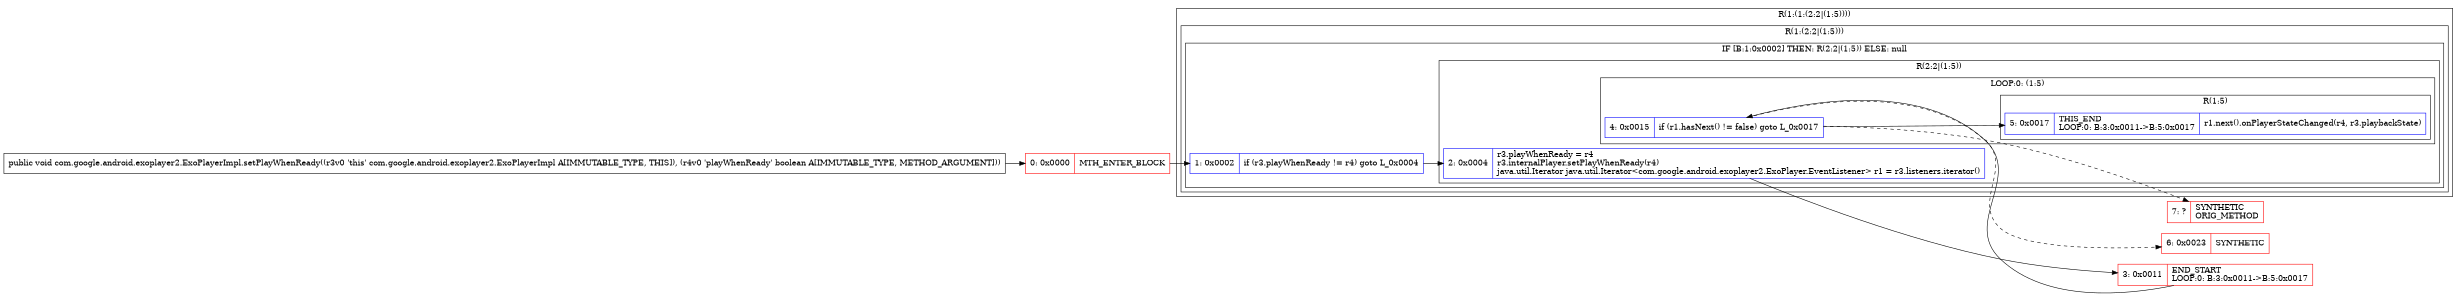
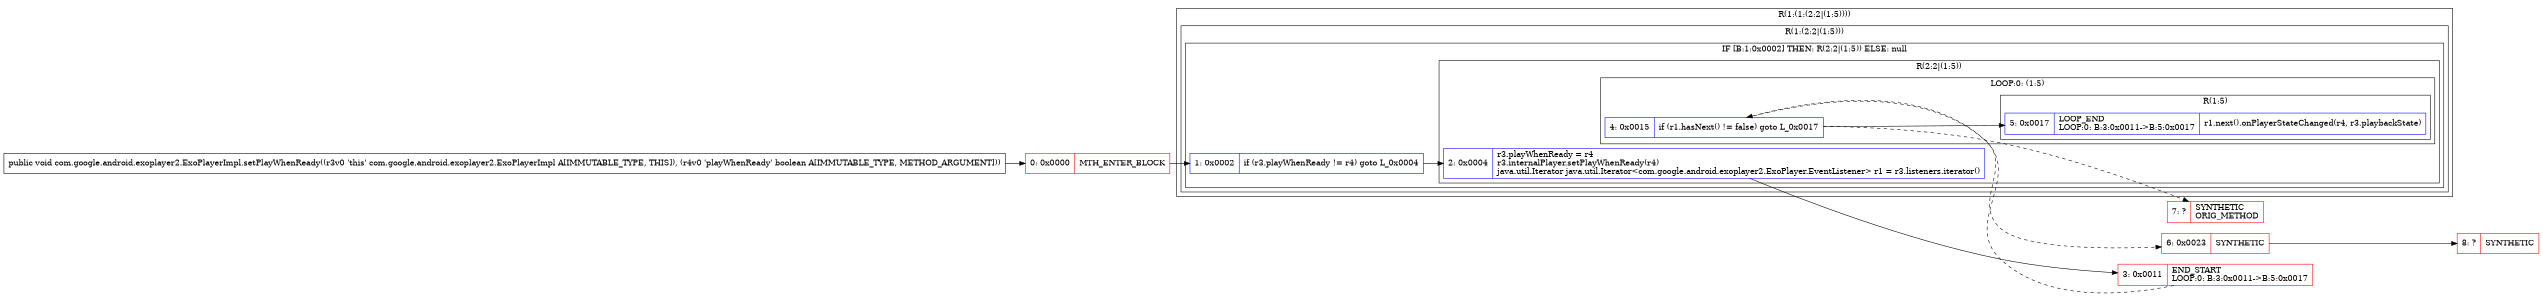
(2080, 119) -> (2082, 119)
(1988, 224) -> (1988, 224)
none -> (2498, 243)
